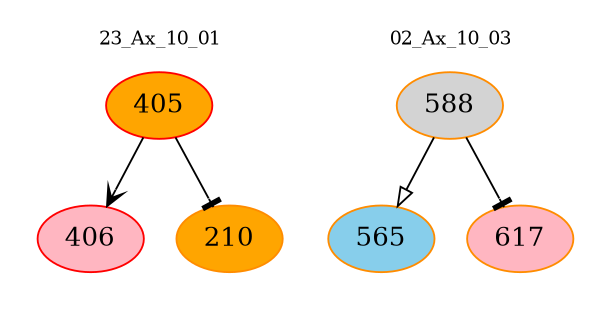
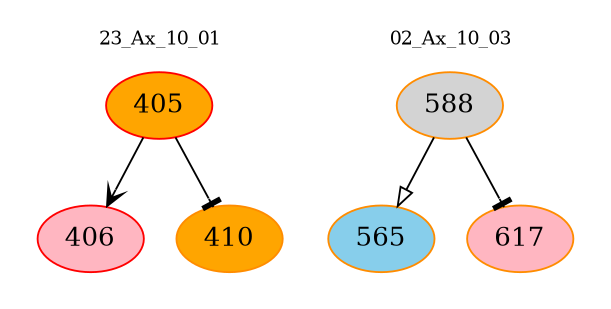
(230, 239) -> (230, 239)
